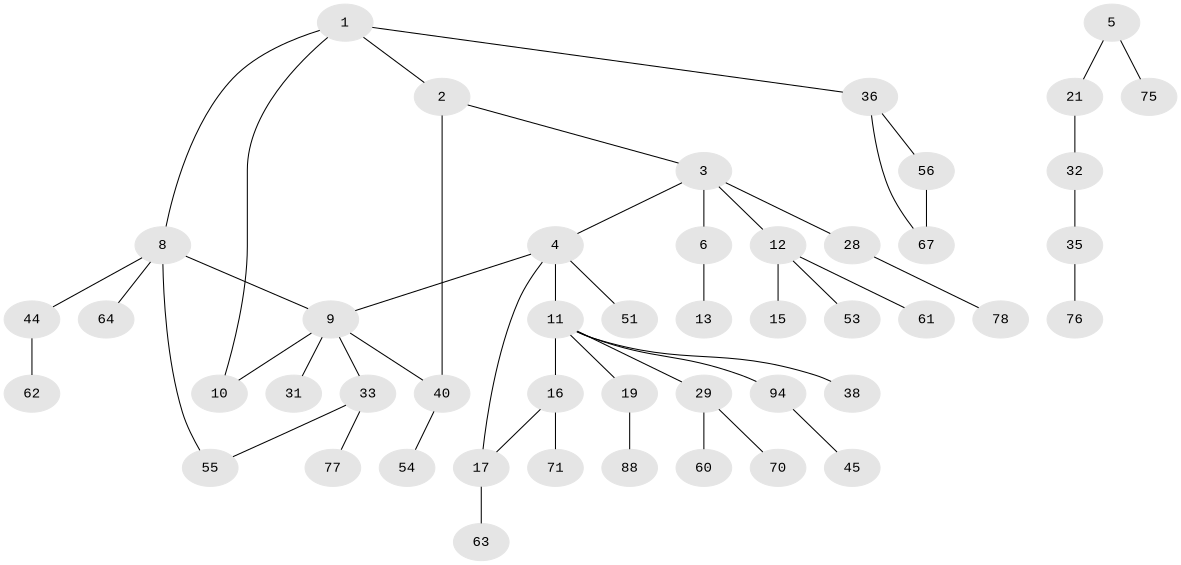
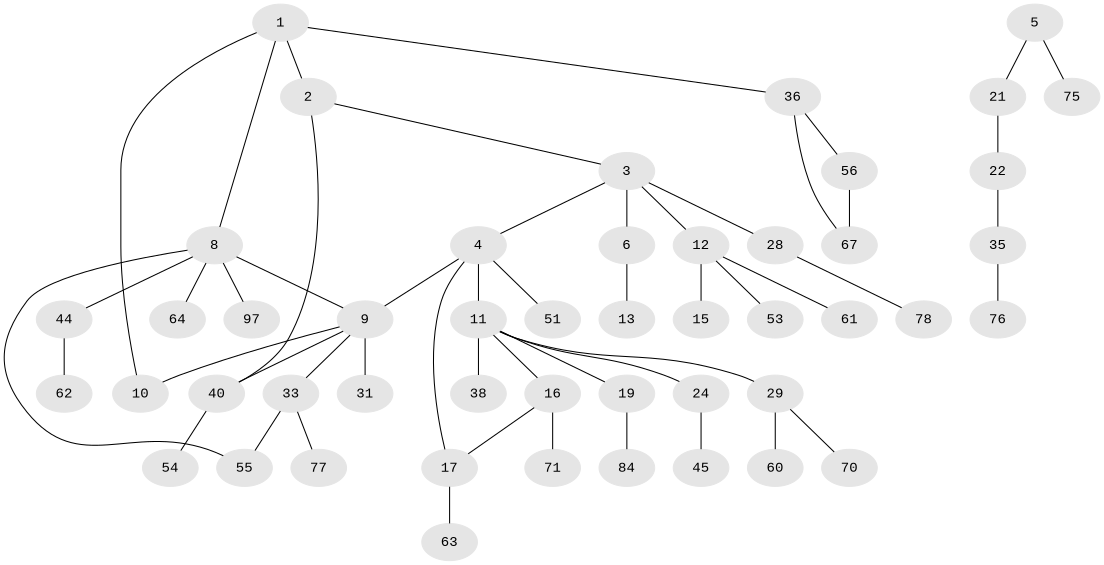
(1075, 171) -> (998, 171)
none -> (252, 319)
(778, 394) -> (701, 394)
(630, 468) -> (627, 468)
